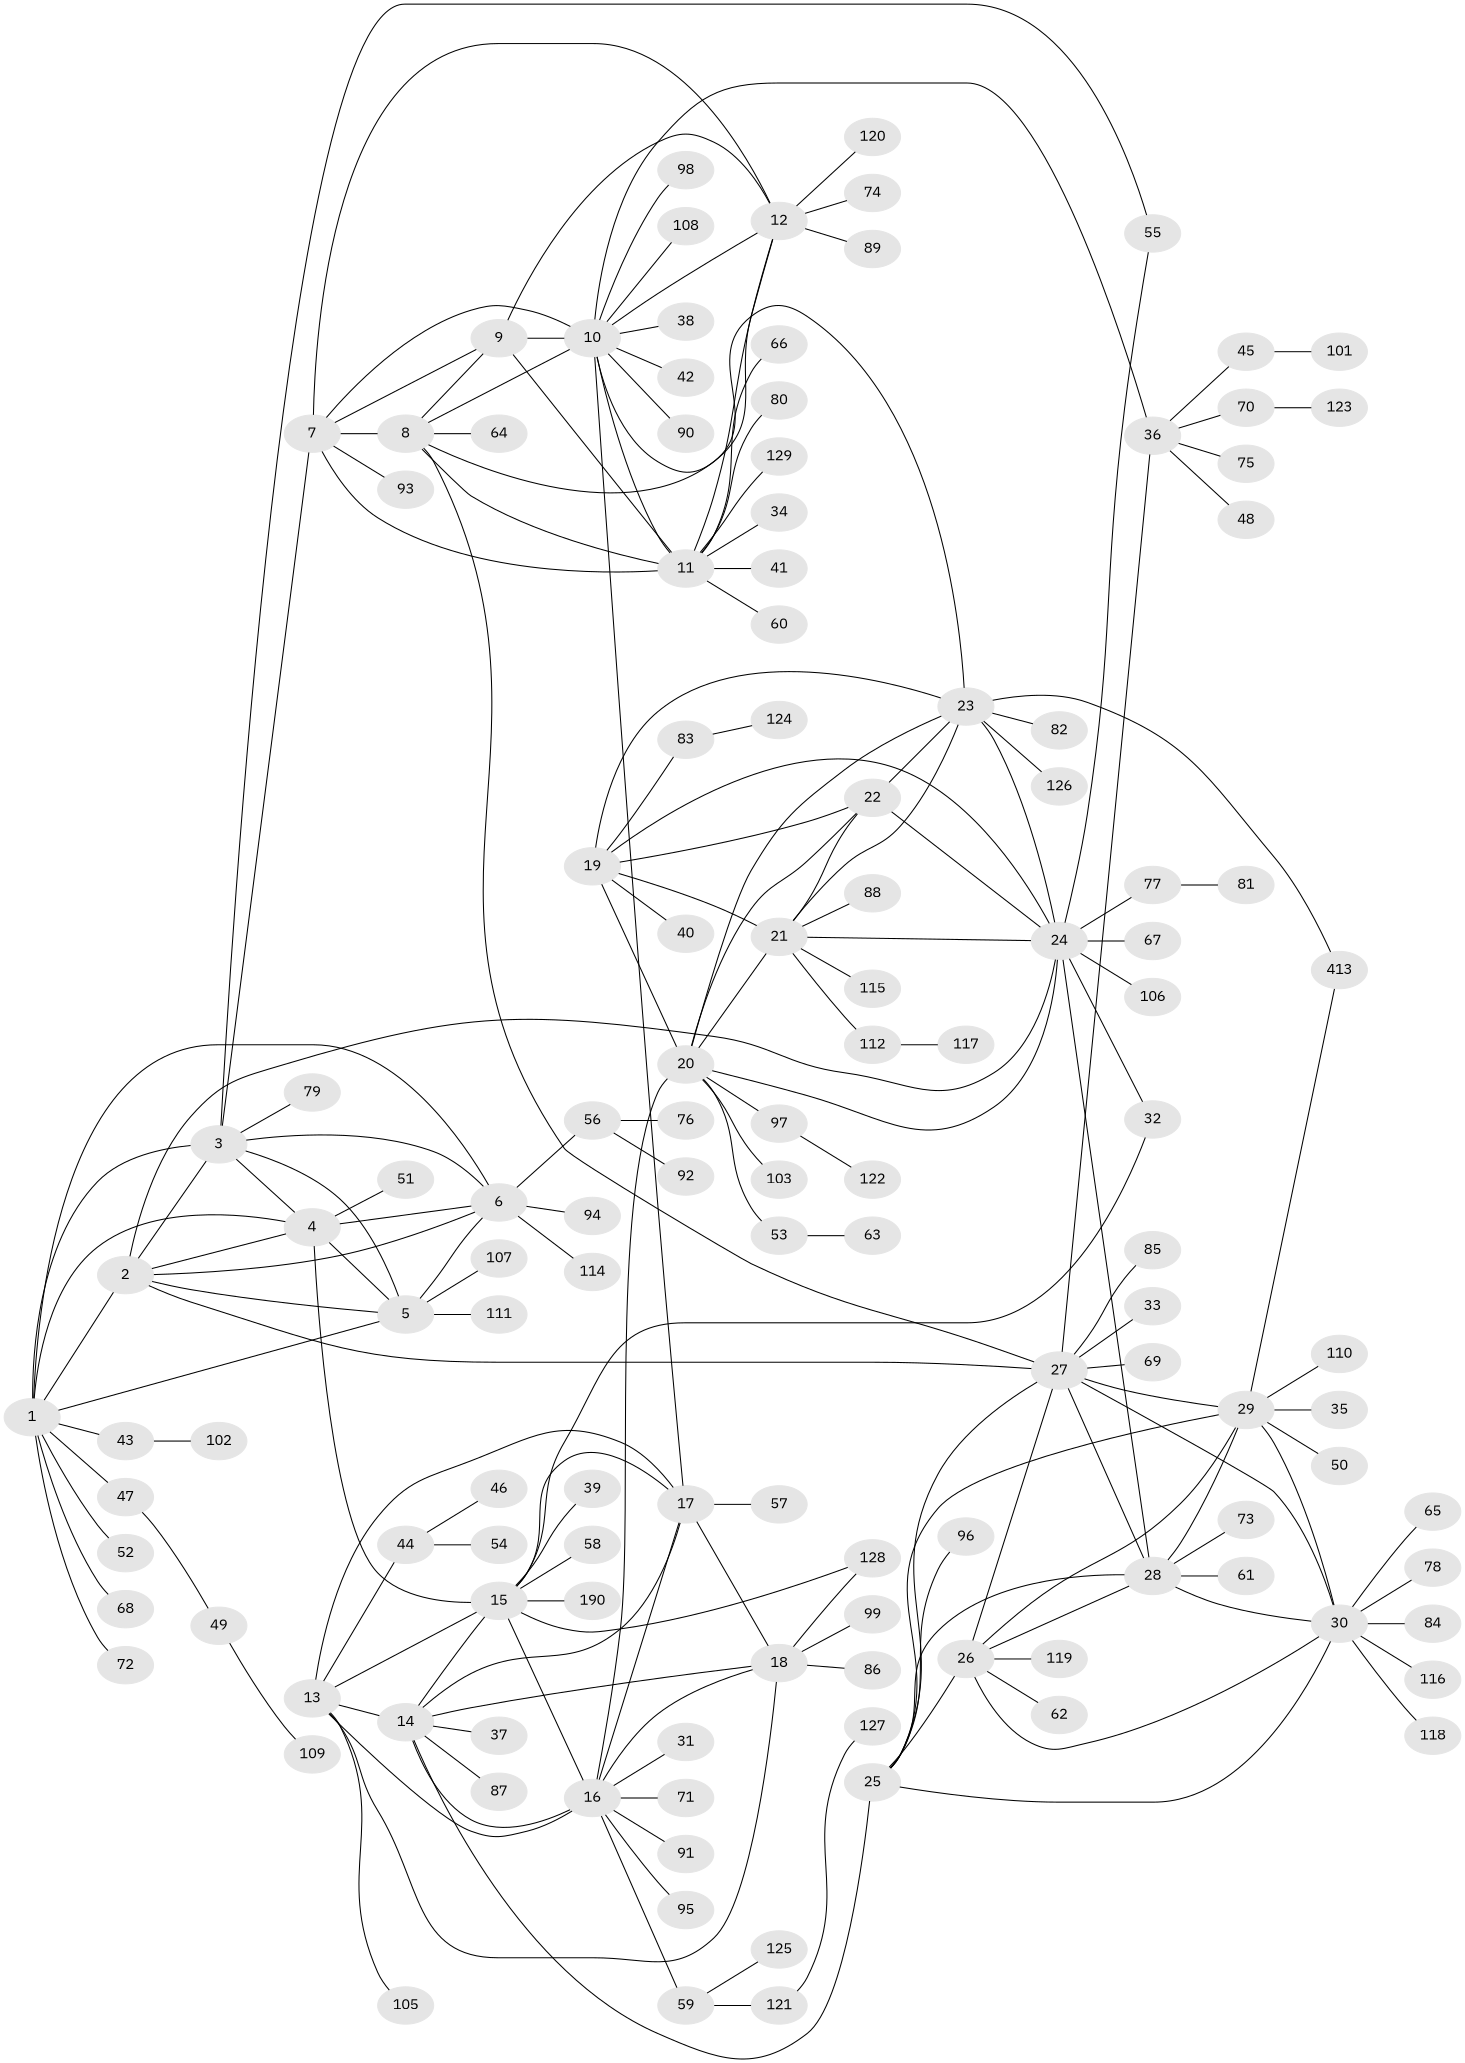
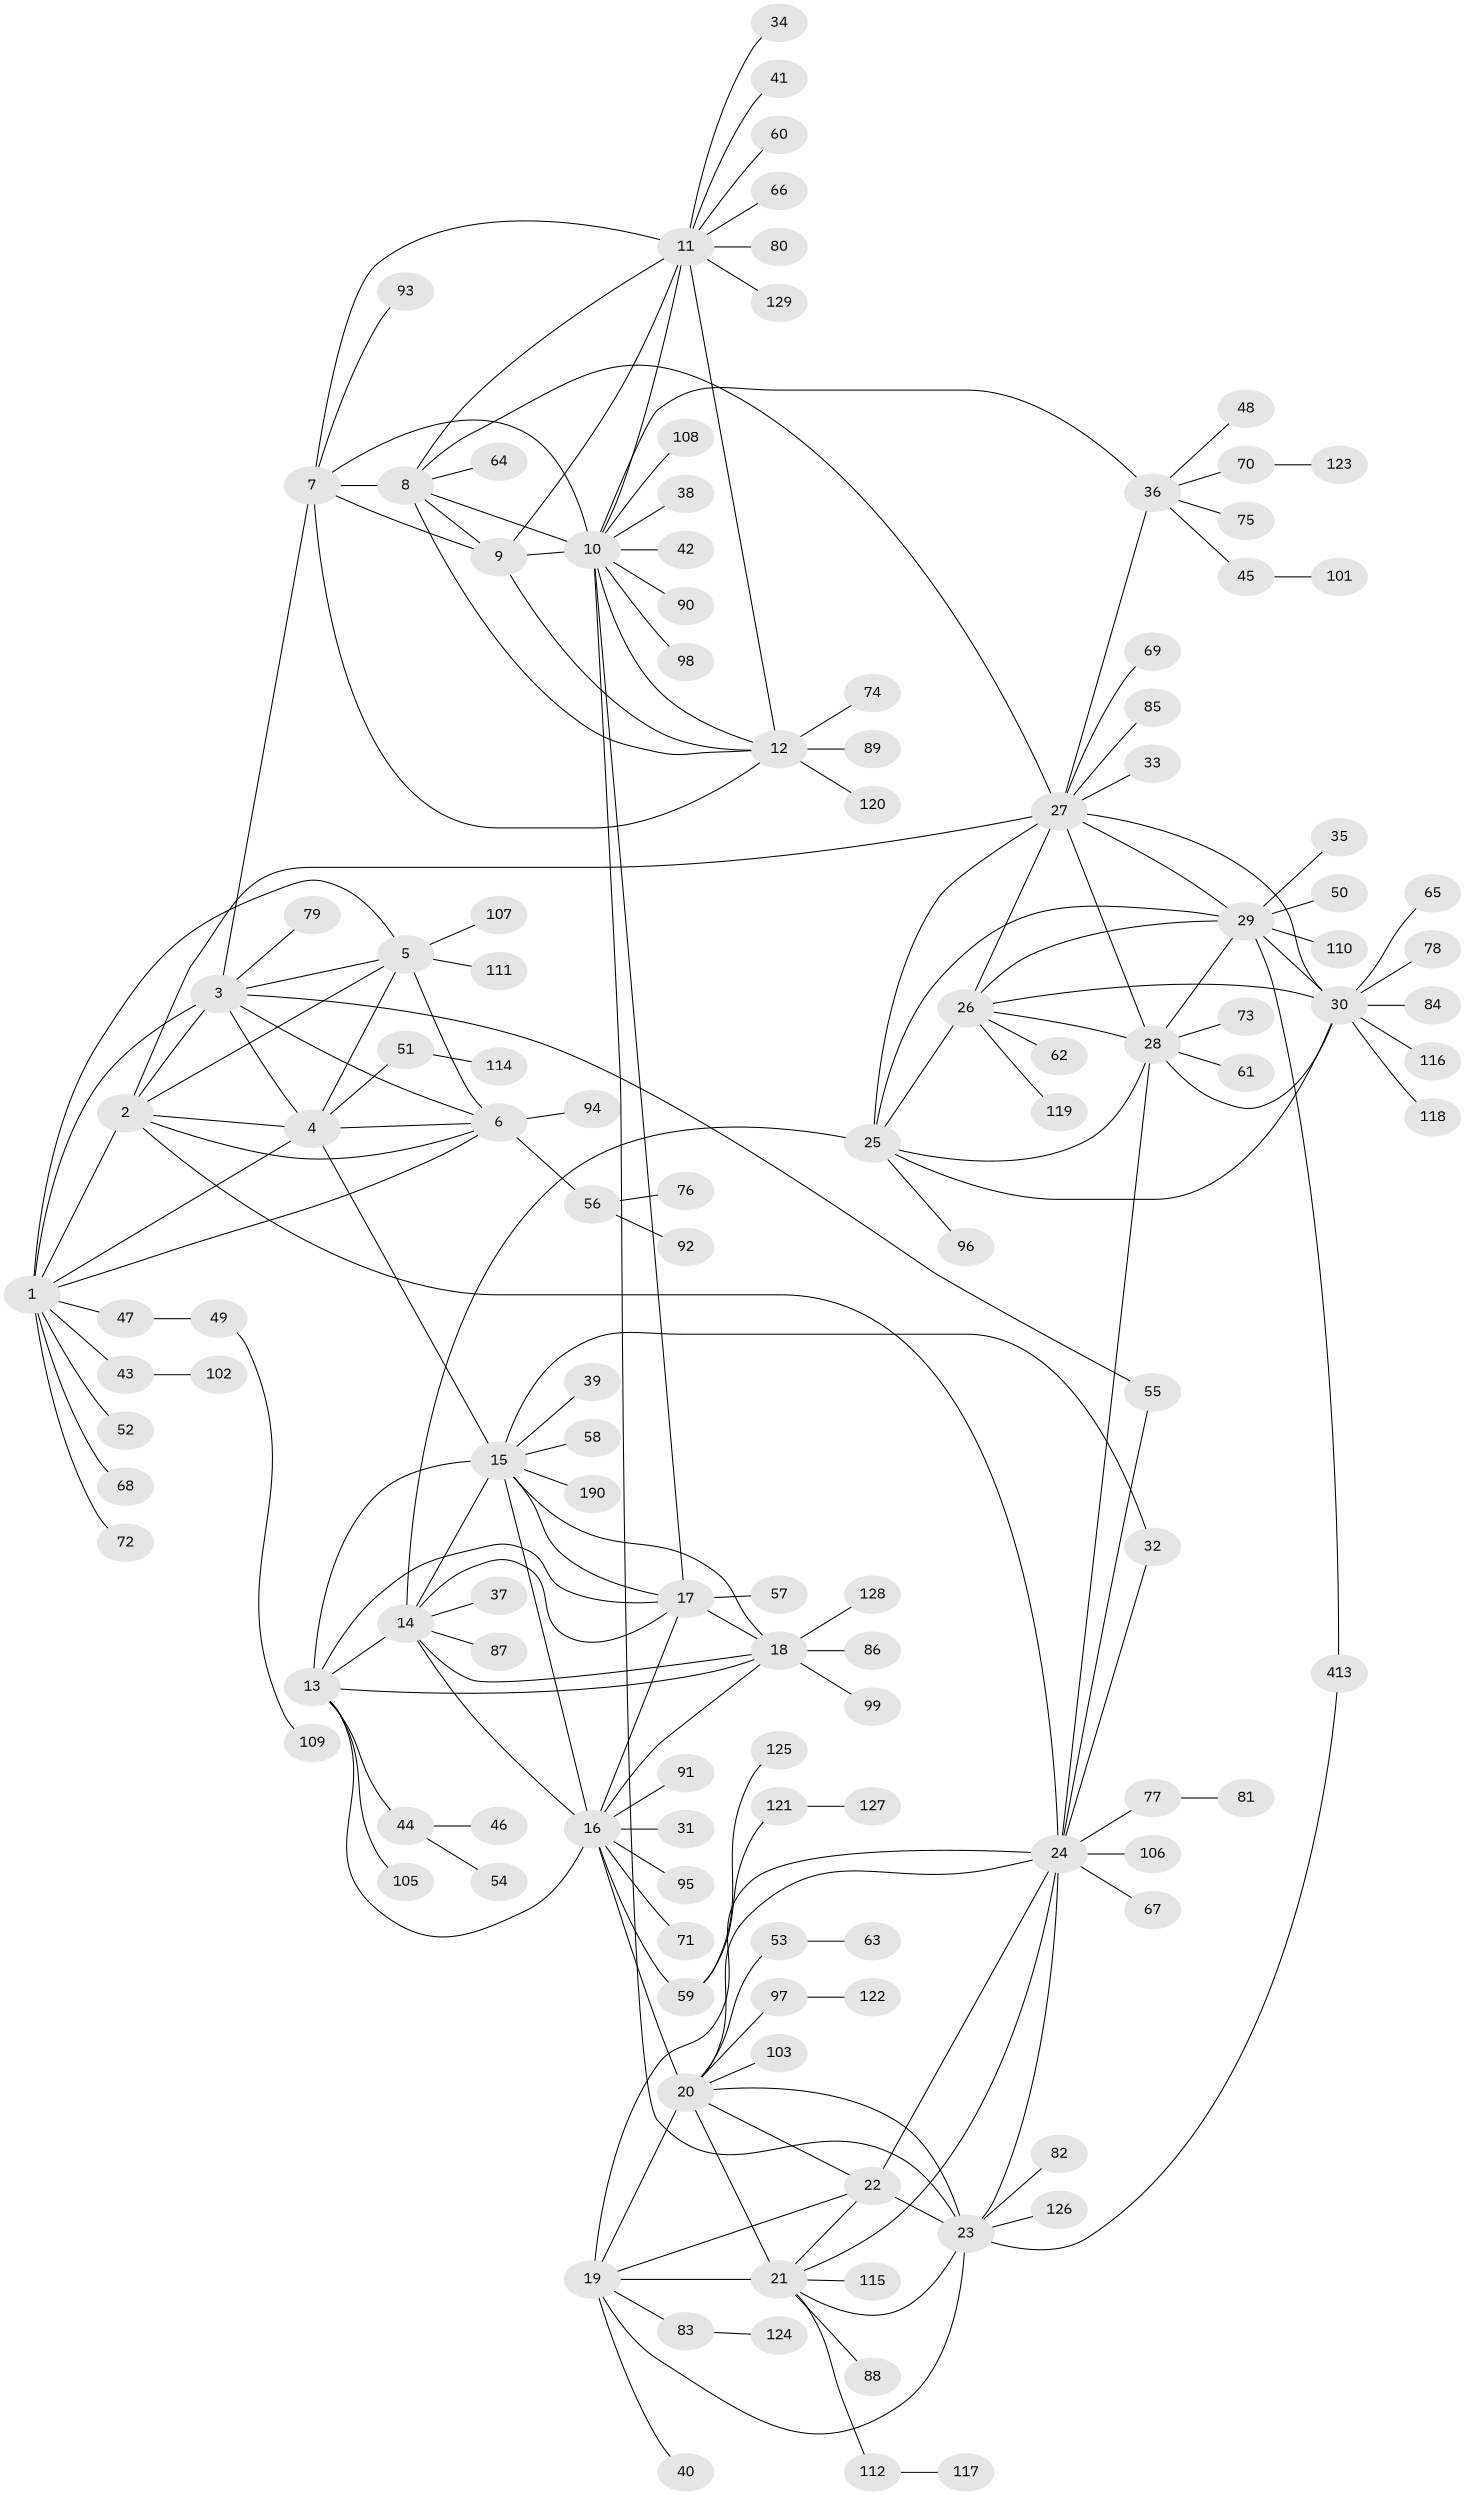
(546, 1237) -> (460, 1060)
(686, 1617) -> (647, 1545)
